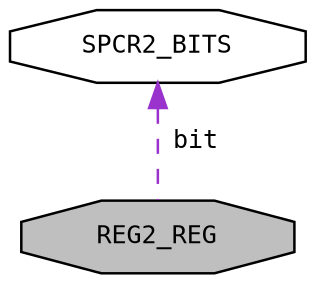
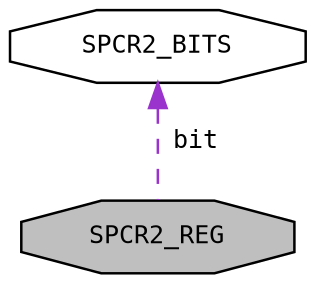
(158, 237) -> (158, 237)
